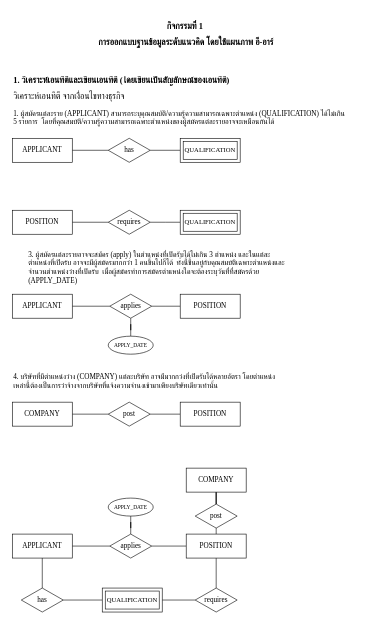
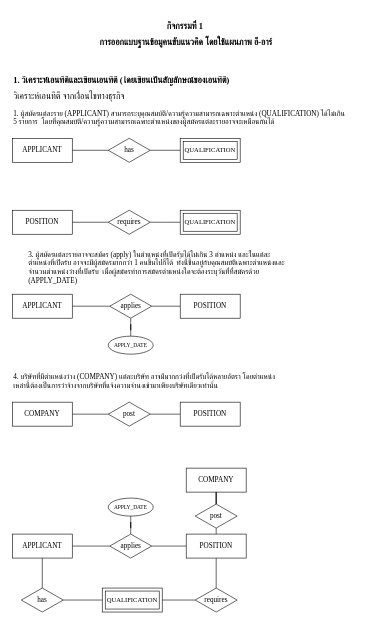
(186, 22) -> (186, 22)
